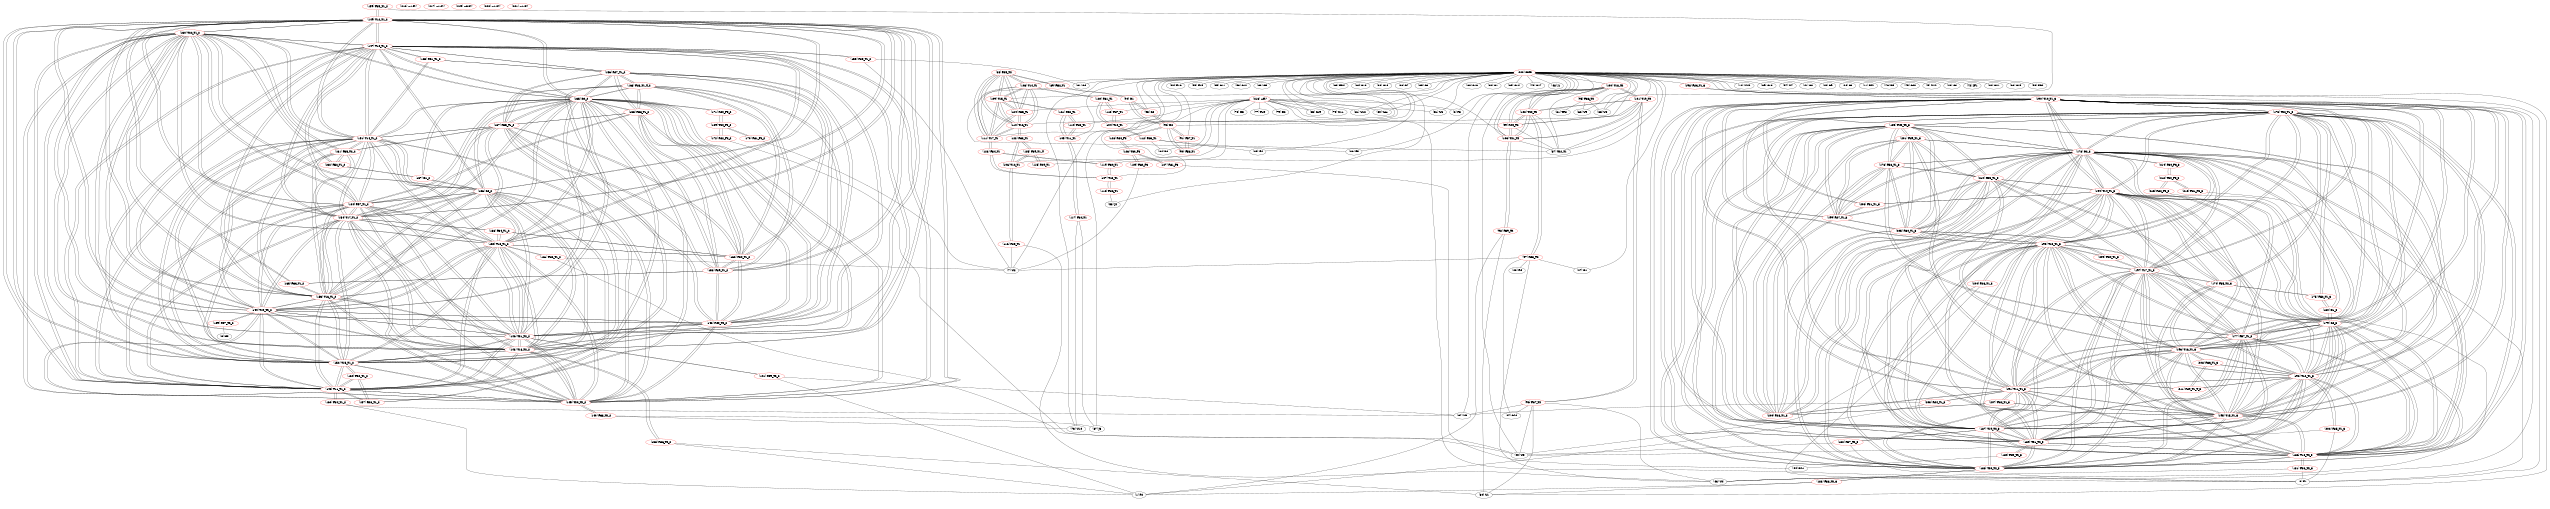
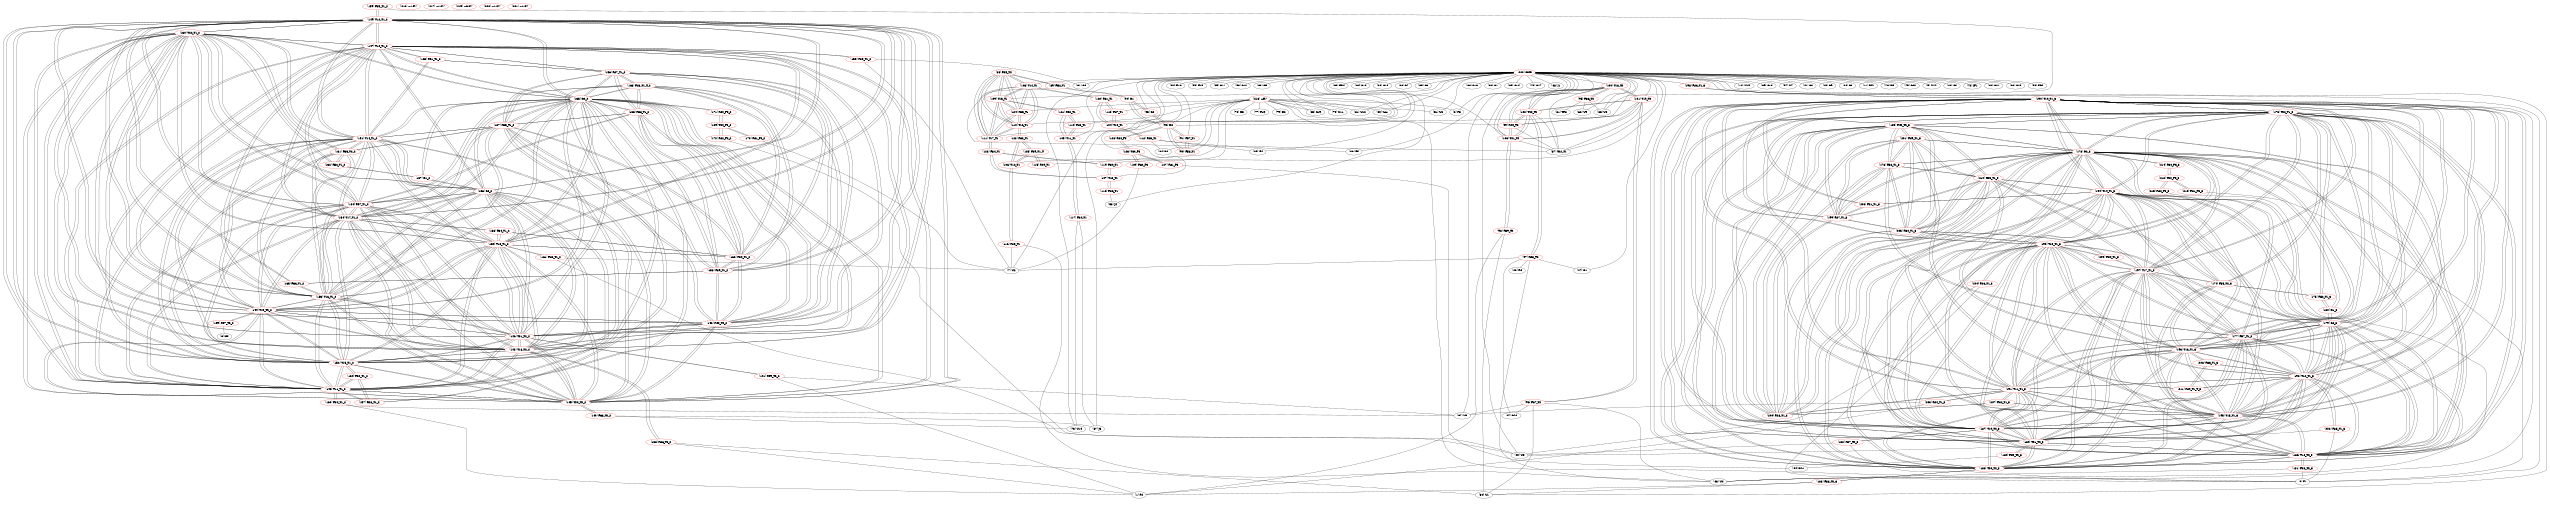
(1526, 429) -> none
